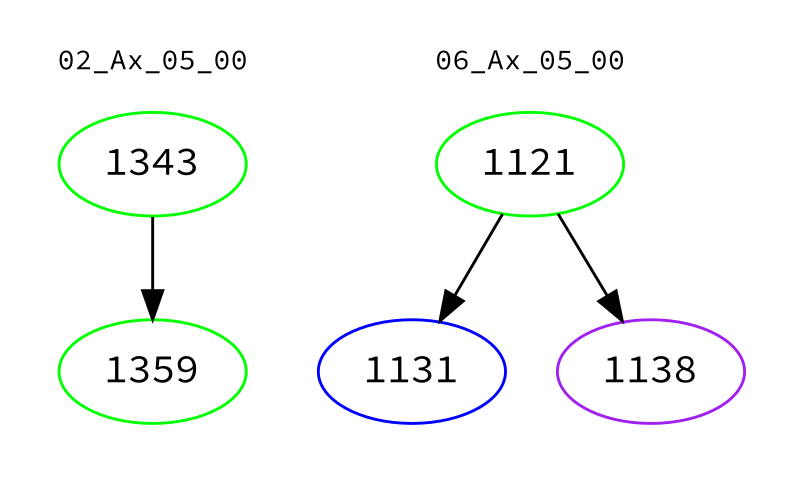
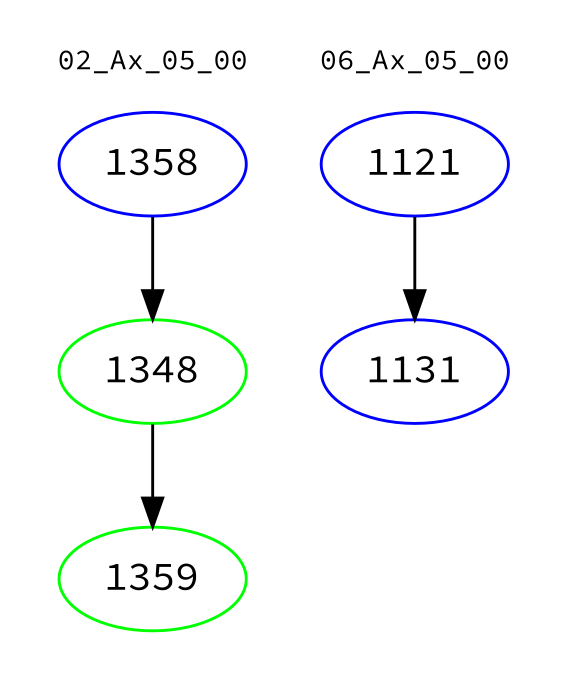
(153, 164) -> (153, 372)
none -> (153, 164)
(530, 164) -> (415, 164)
(651, 372) -> none
